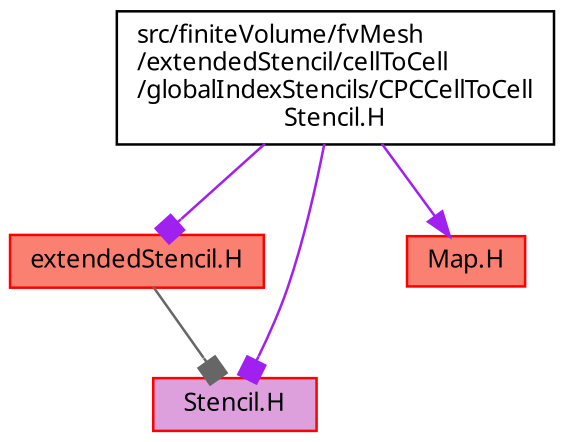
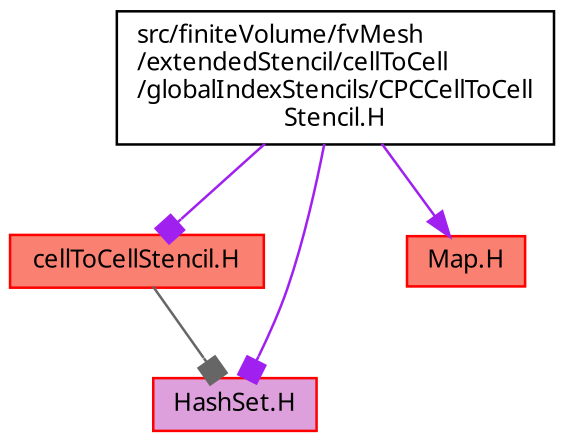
(137, 261) -> (137, 261)
(235, 405) -> (235, 405)
